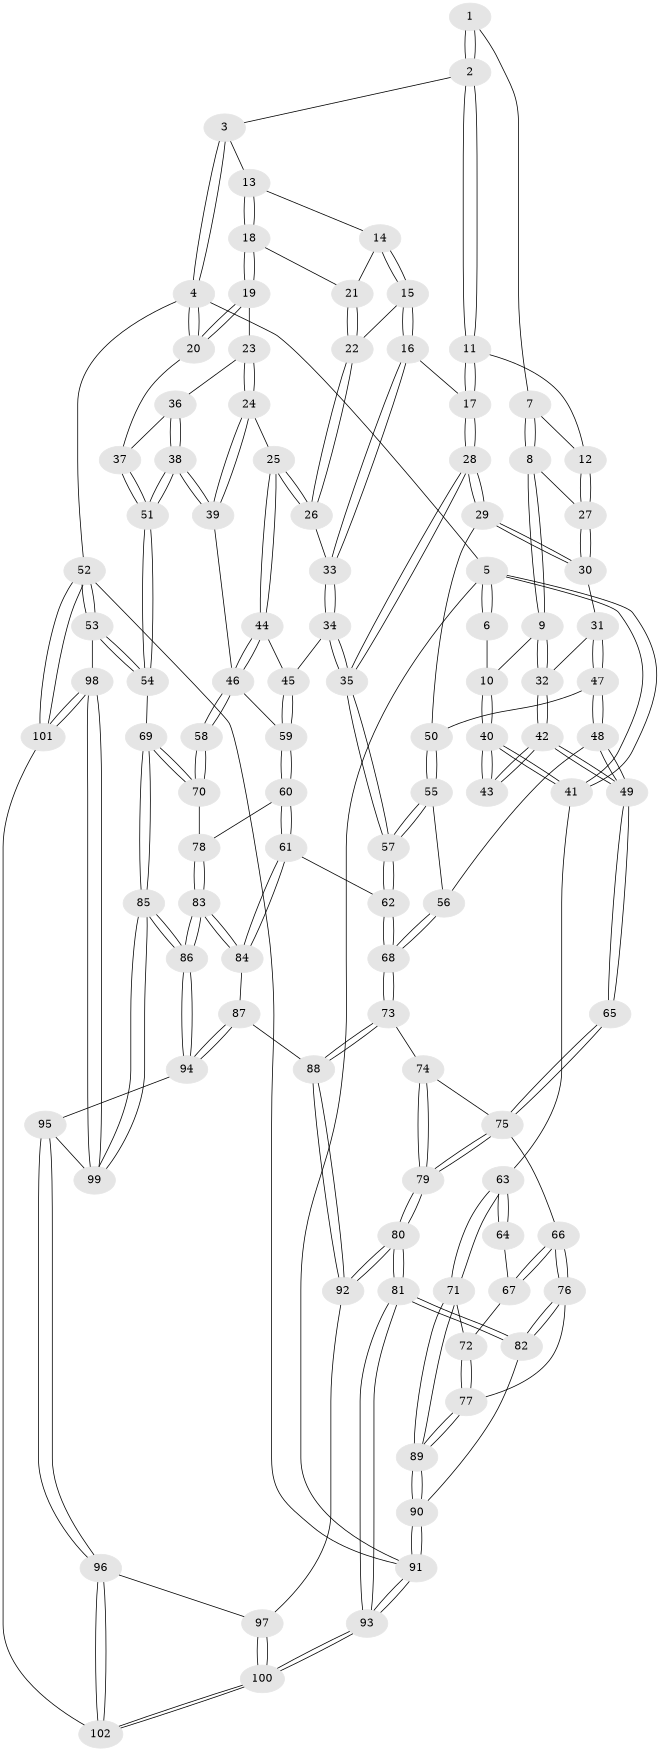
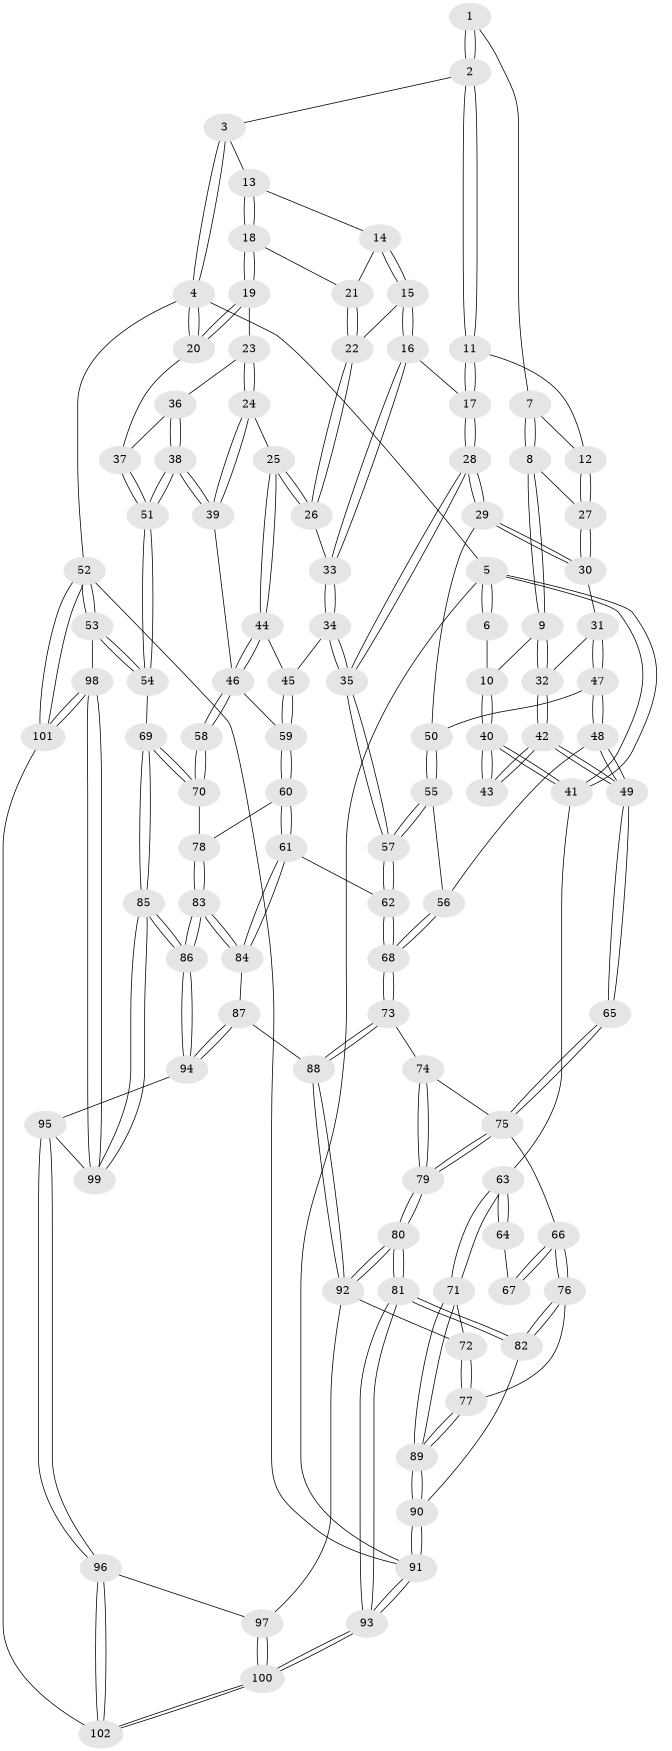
(488, 1319) -> (404, 1320)
